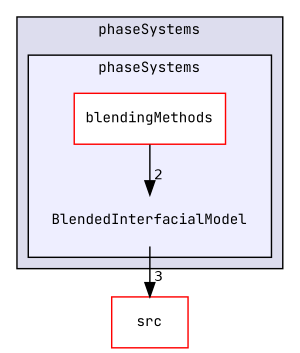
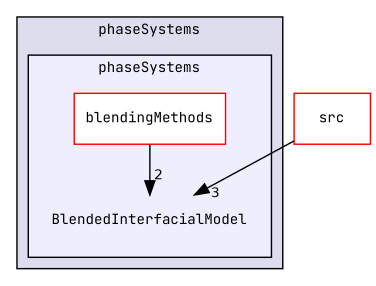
(150, 265) -> (251, 165)
